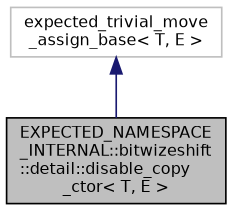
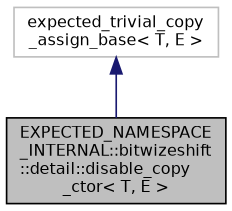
(116, 32) -> (116, 32)
